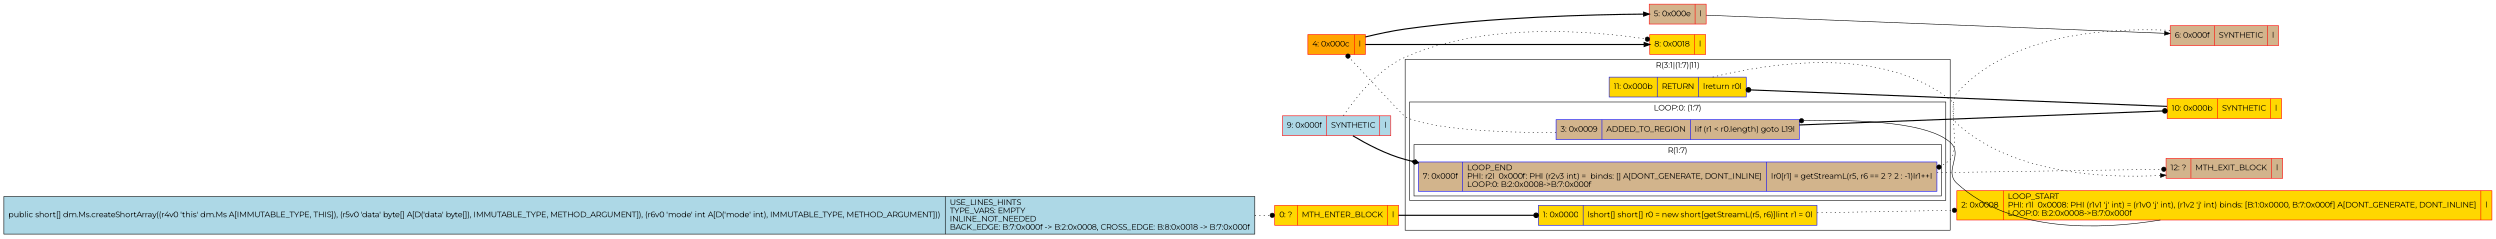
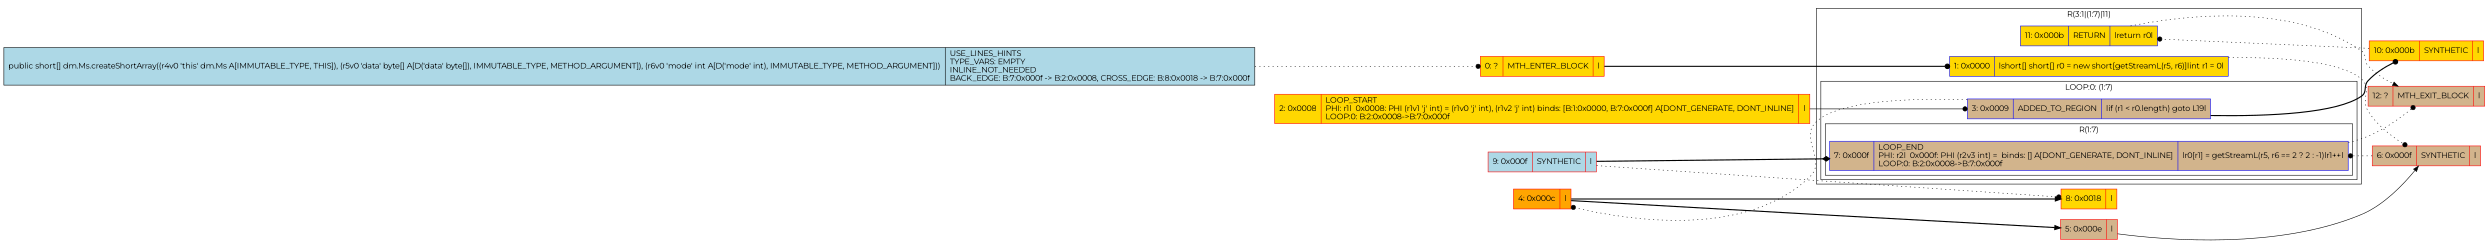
(1959, 98) -> (2266, 44)
(1885, 212) -> (2337, 67)
